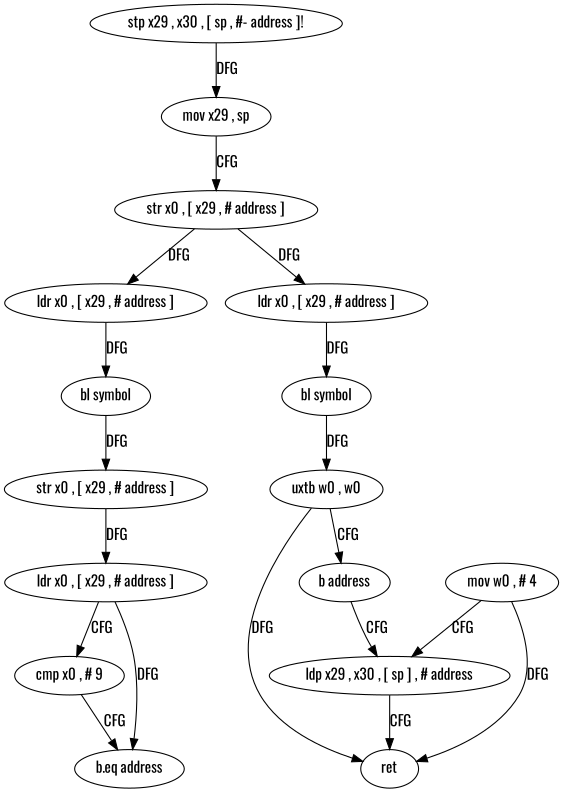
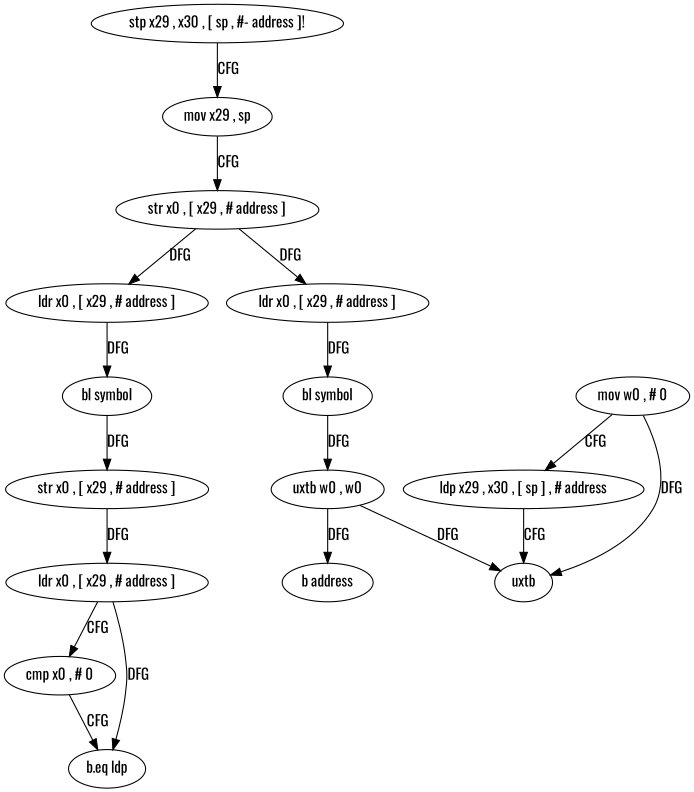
(227, 70) -> (229, 70)
(348, 536) -> (339, 536)
(502, 583) -> (633, 396)
(360, 625) -> none
(69, 676) -> (60, 676)
(129, 769) -> (107, 769)
(390, 769) -> (524, 583)
